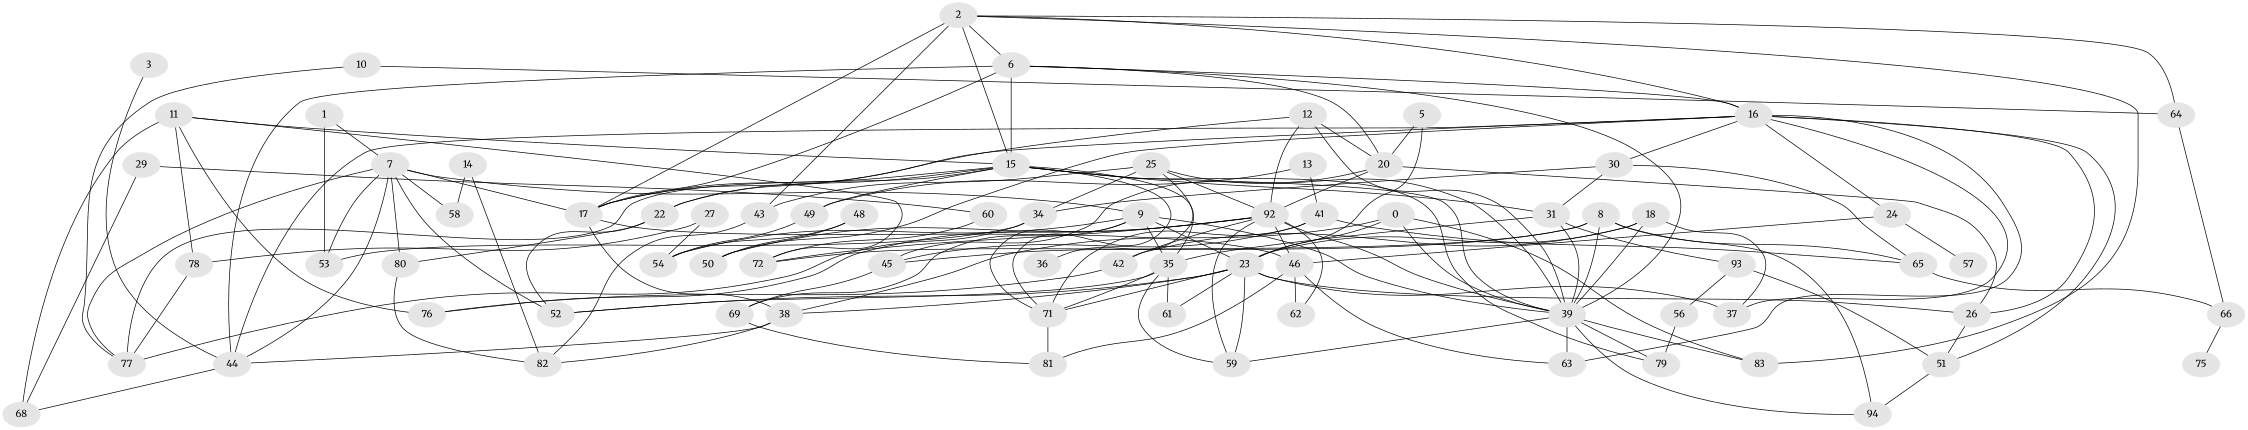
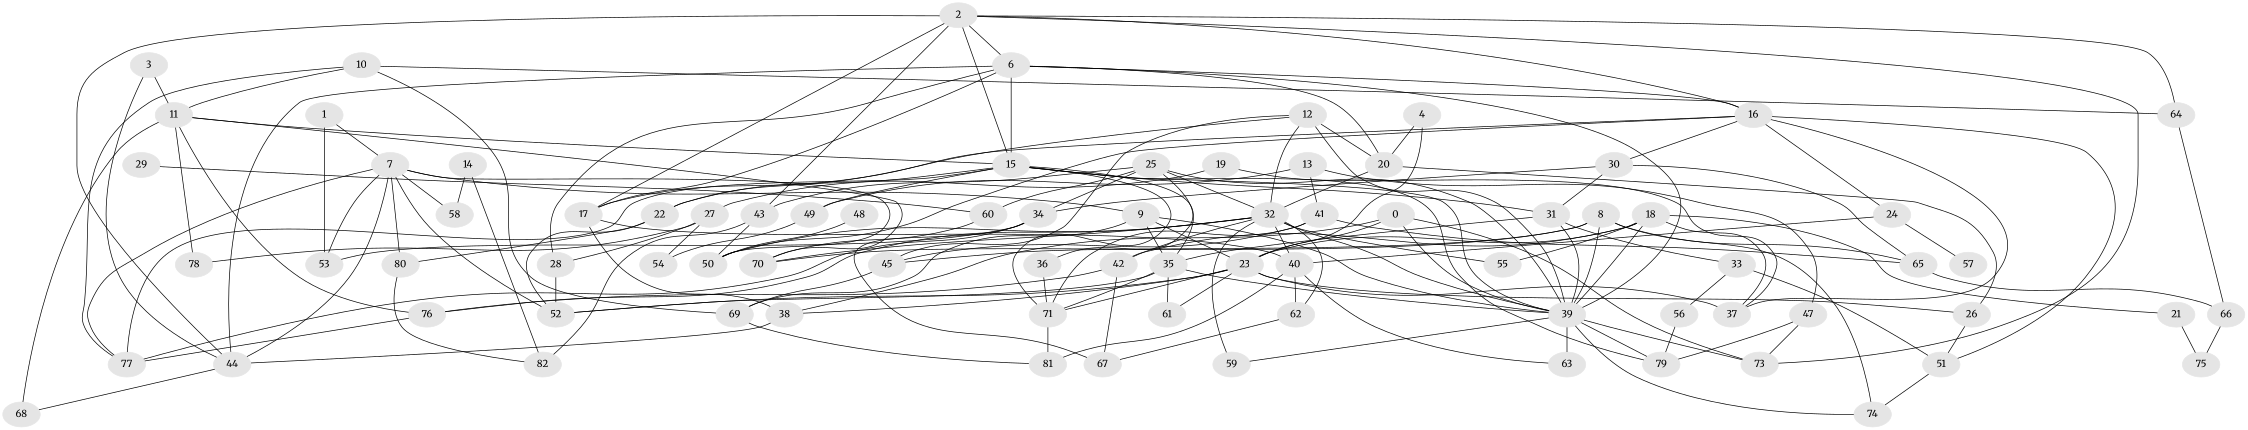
none -> (266, 85)
none -> (162, 90)
(1422, 115) -> (1422, 115)
(928, 130) -> (343, 26)
(2059, 148) -> none
none -> (1221, 165)
(795, 182) -> none
(487, 190) -> (694, 180)
none -> (1048, 192)
(1139, 194) -> (1088, 198)
(1270, 215) -> (1270, 215)
none -> (509, 229)
(897, 232) -> none
none -> (734, 240)
(759, 240) -> none
none -> (556, 265)
(758, 265) -> (758, 265)
(1295, 265) -> (1295, 265)
none -> (1503, 265)
(1737, 265) -> (1737, 265)
(991, 268) -> (1045, 286)
(1980, 291) -> none
(79, 295) -> none
(160, 315) -> (290, 337)
(1243, 315) -> none
none -> (1808, 315)
none -> (2176, 315)
(1147, 333) -> (1385, 299)
(667, 349) -> none
none -> (1103, 365)
(1760, 365) -> (1760, 365)
(1873, 414) -> (1873, 414)
